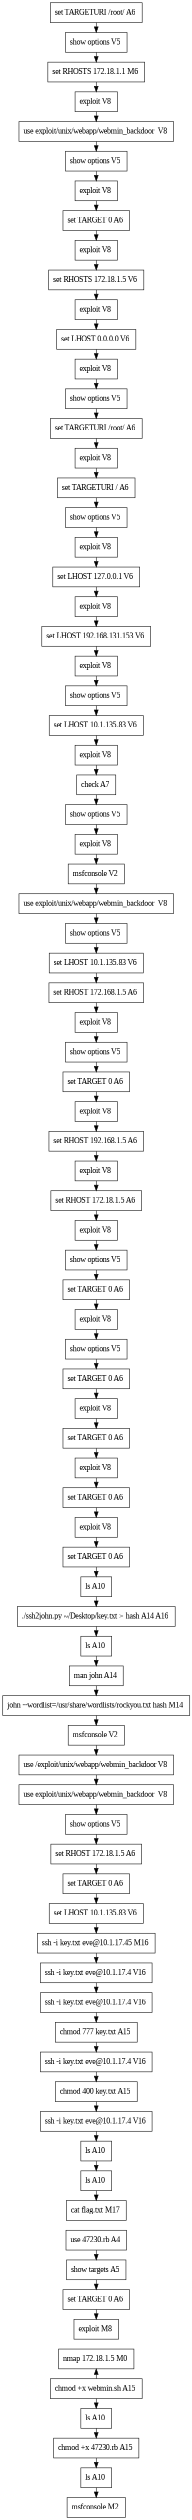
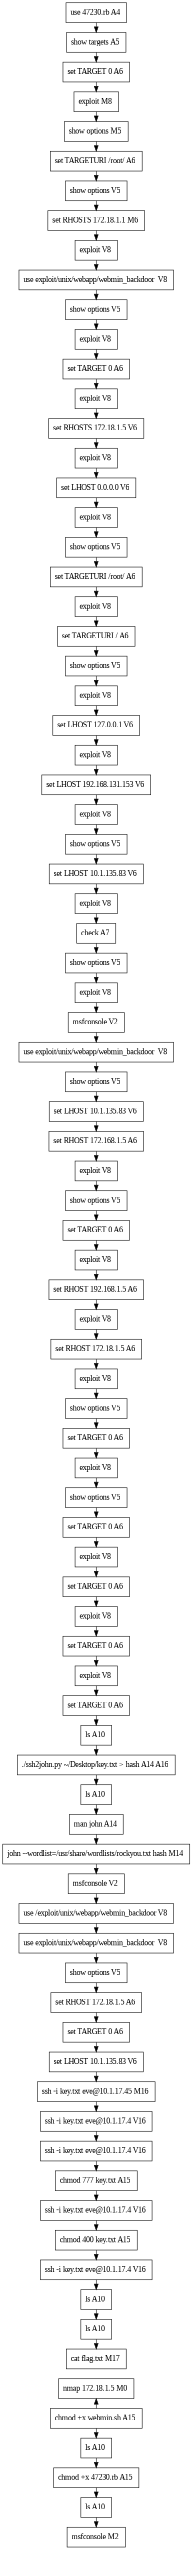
none -> (96, 131)
